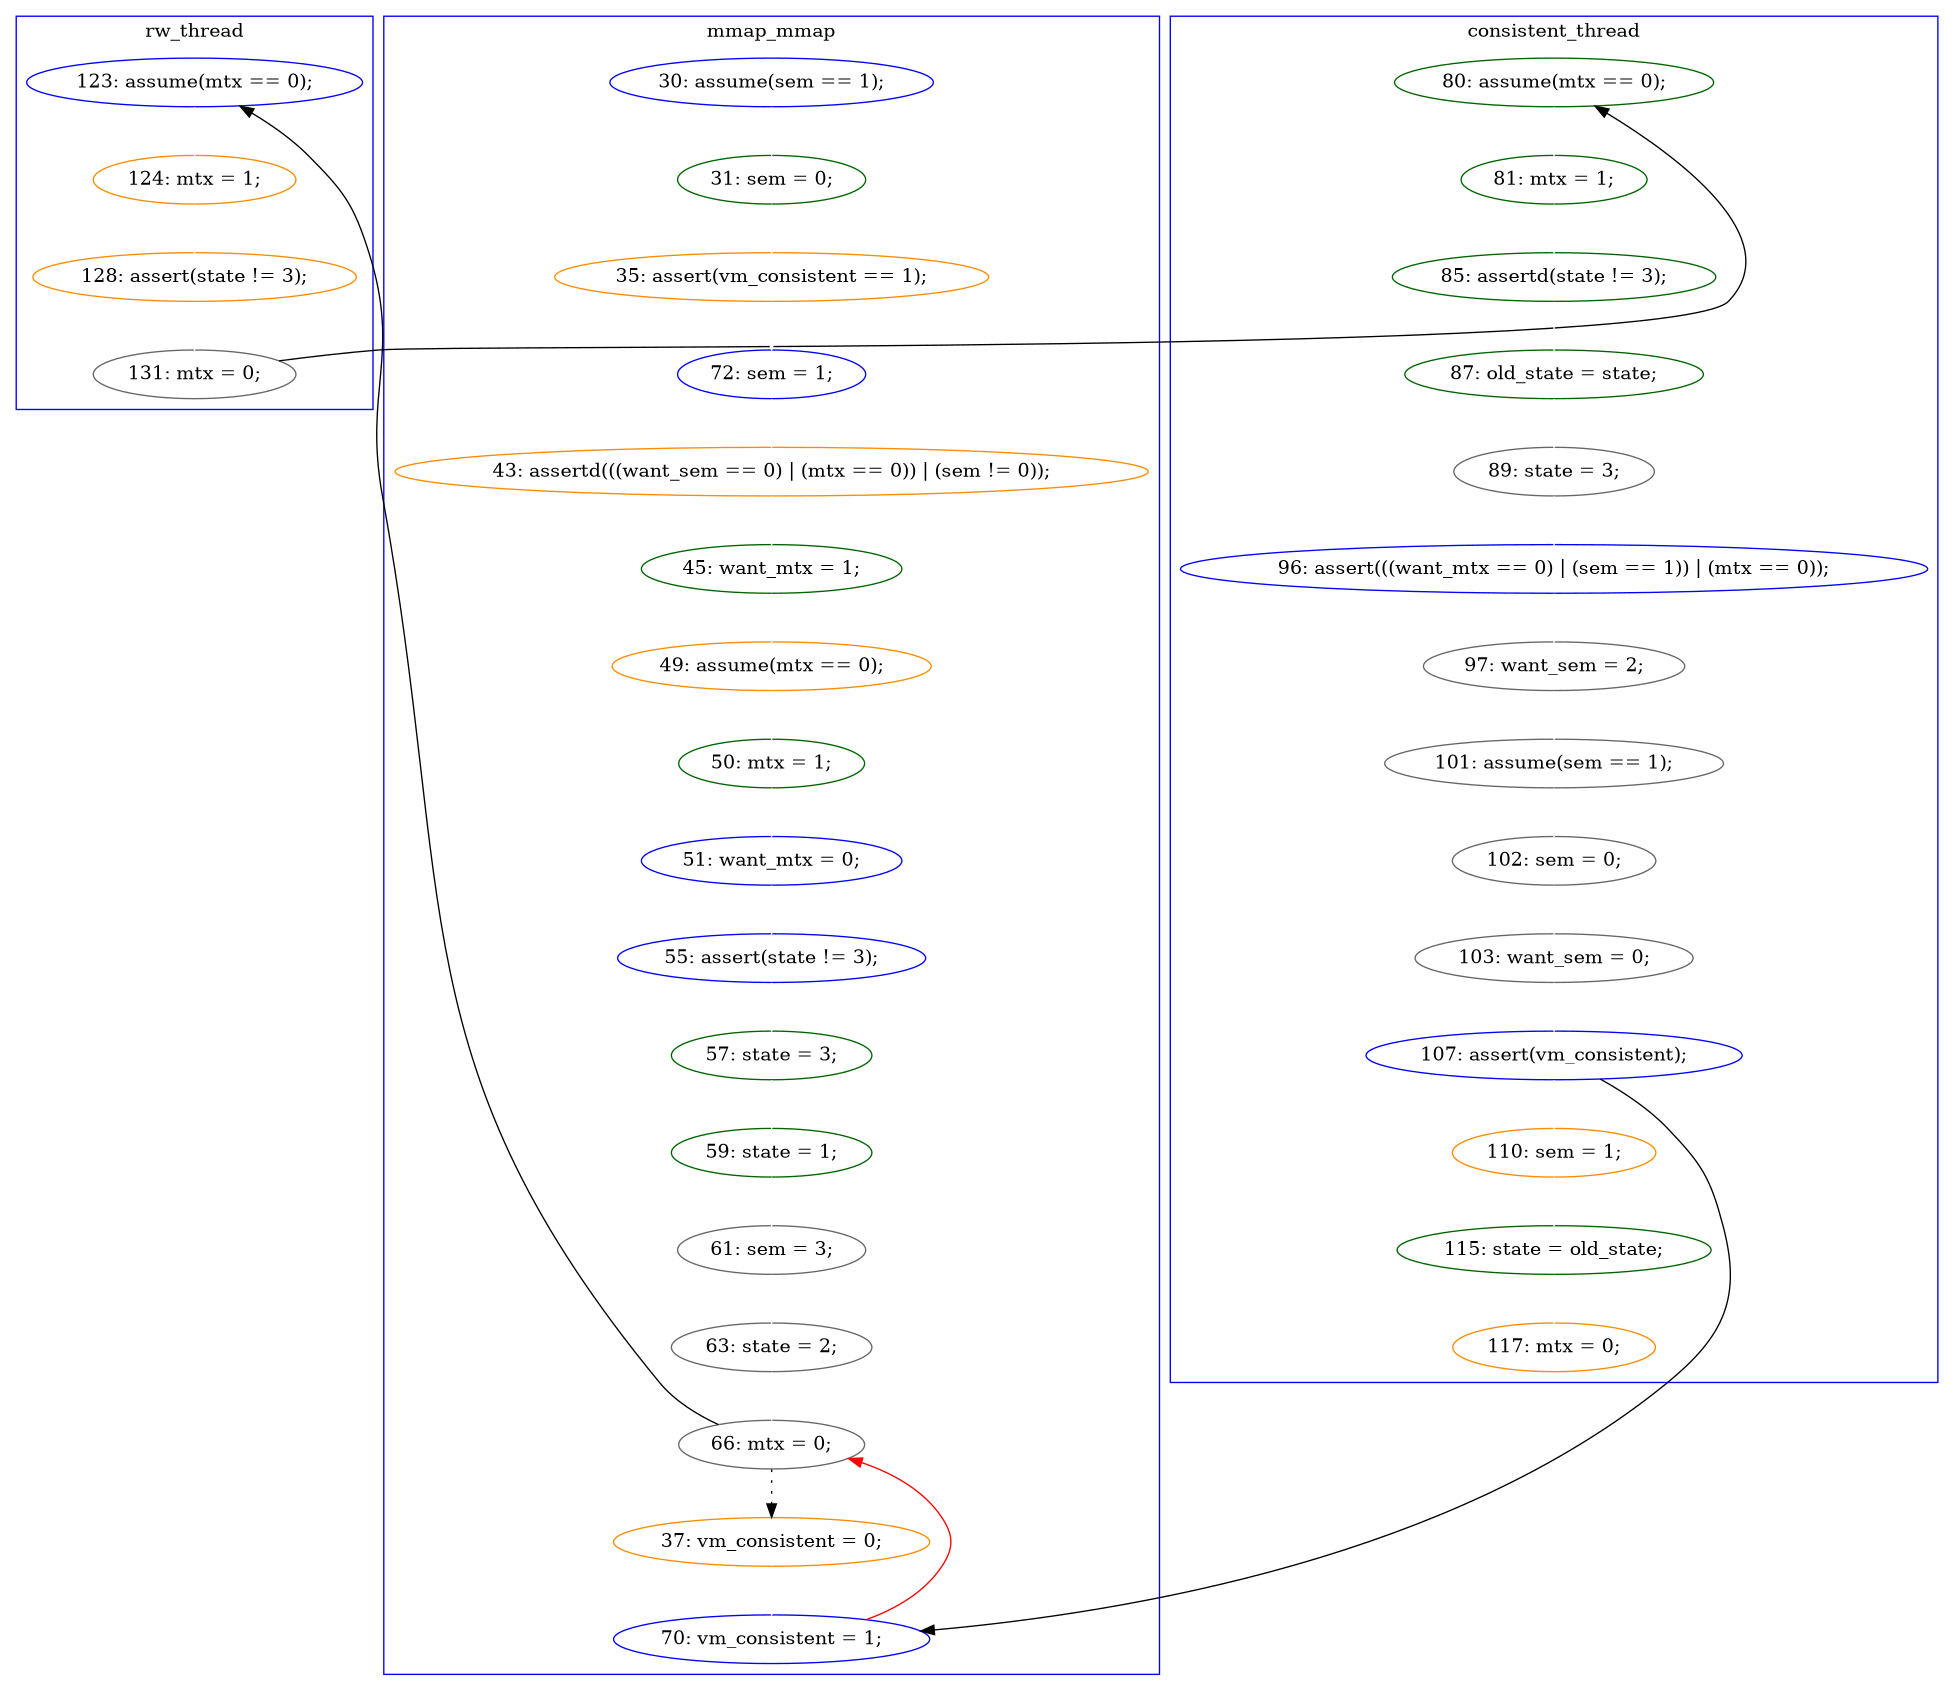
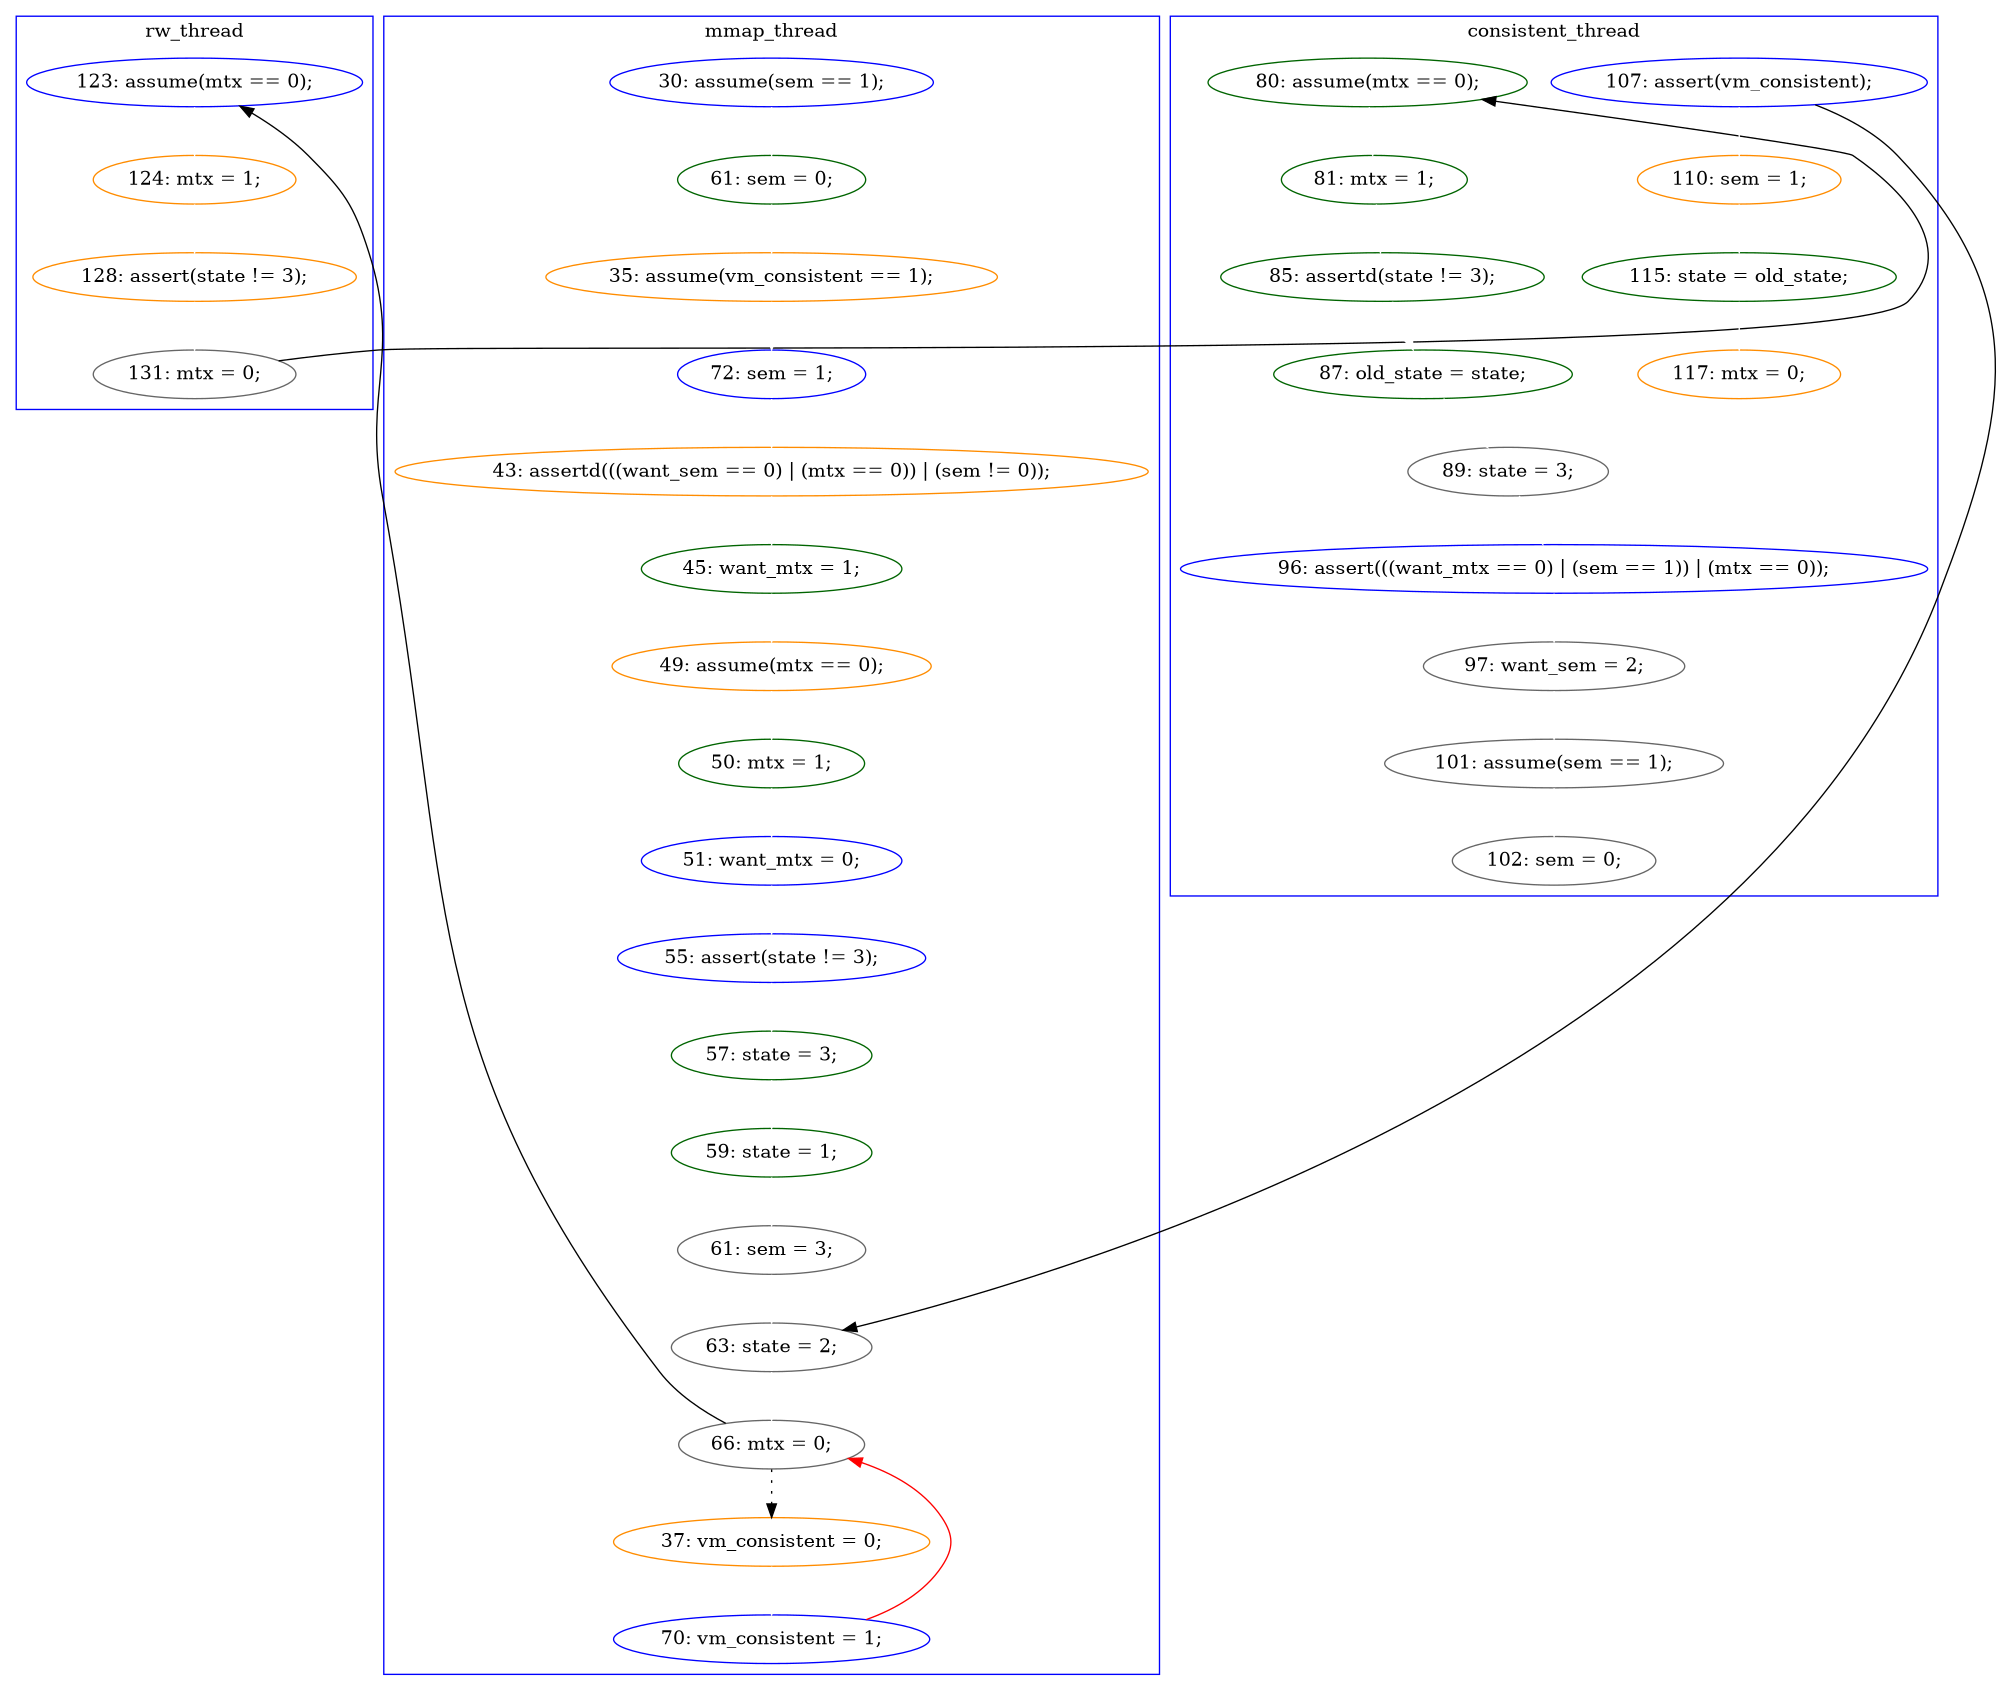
(772, 32) -> (772, 32)
(772, 180) -> (772, 180)
(772, 277) -> (772, 277)
(1554, 958) -> none
(1495, 1490) -> (1713, 910)
